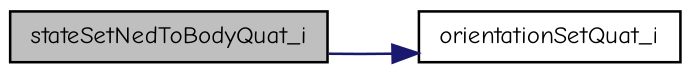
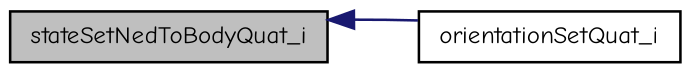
(361, 54) -> (386, 20)
